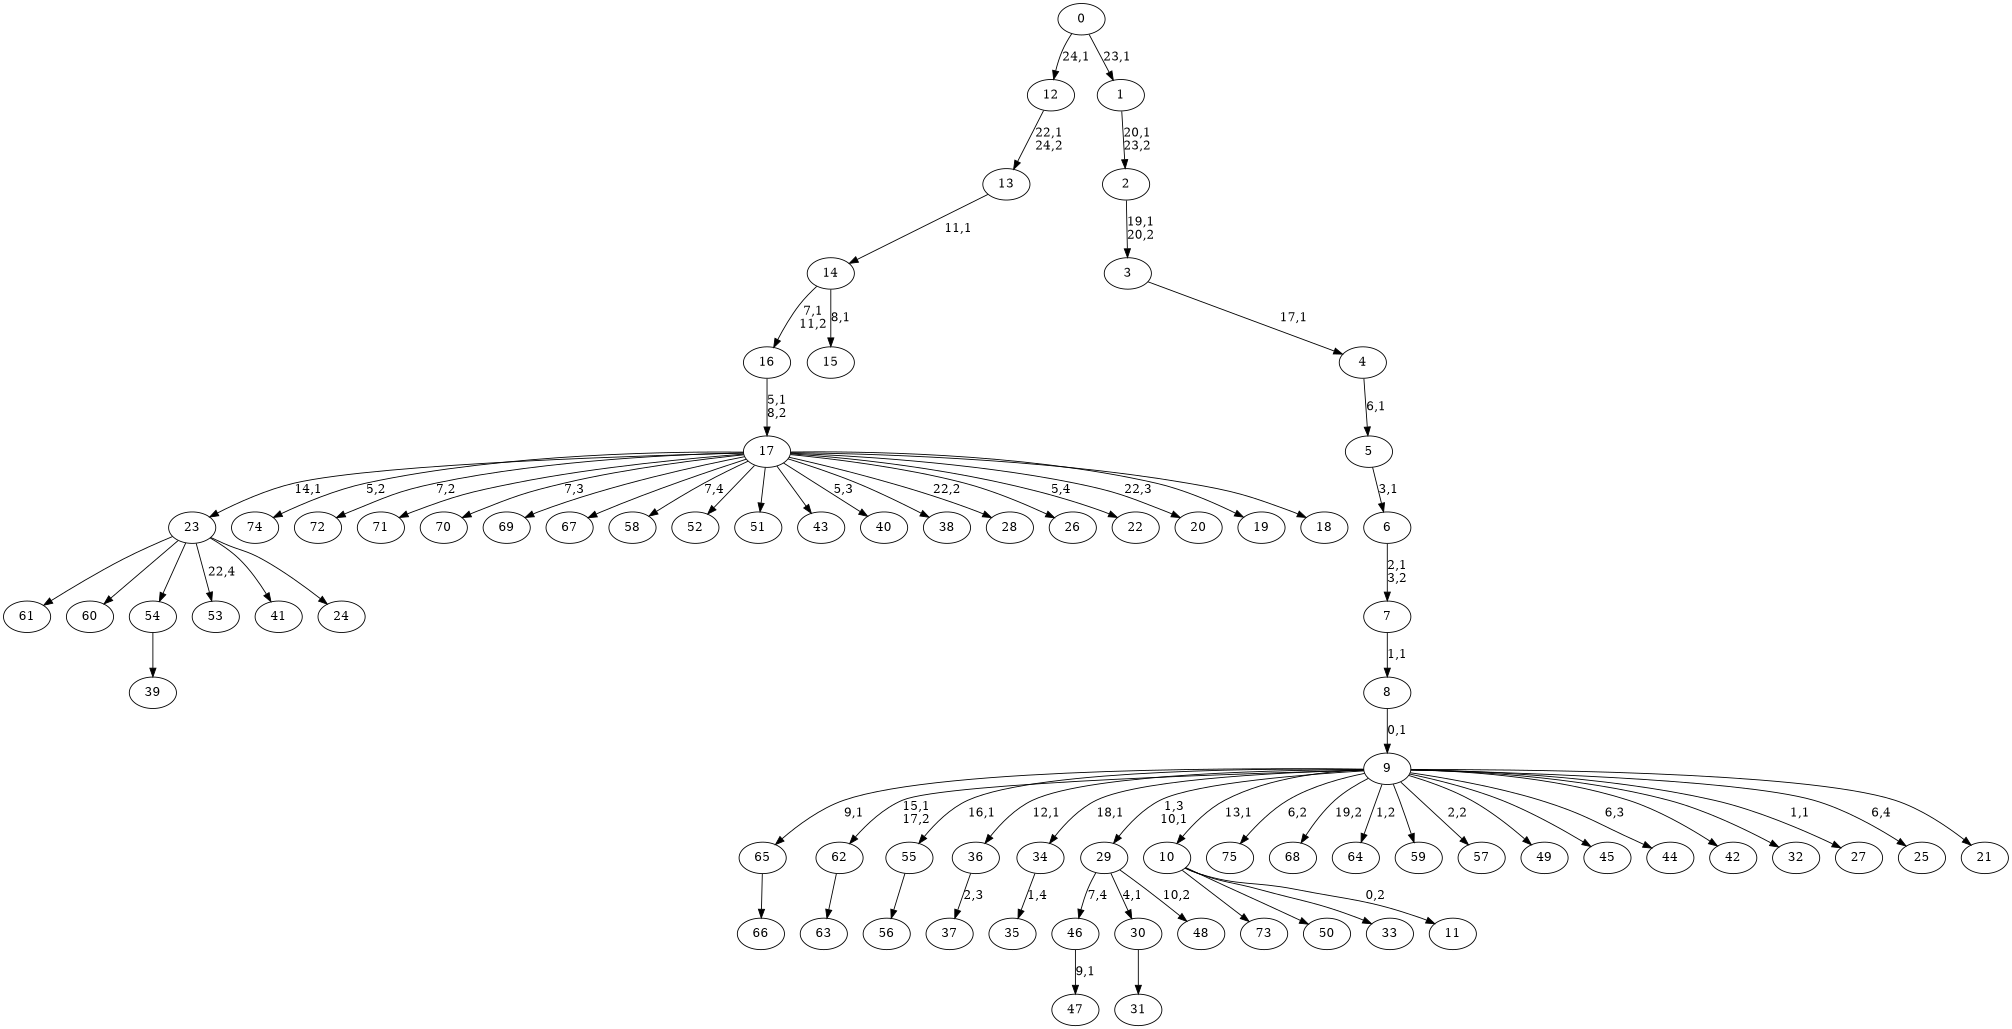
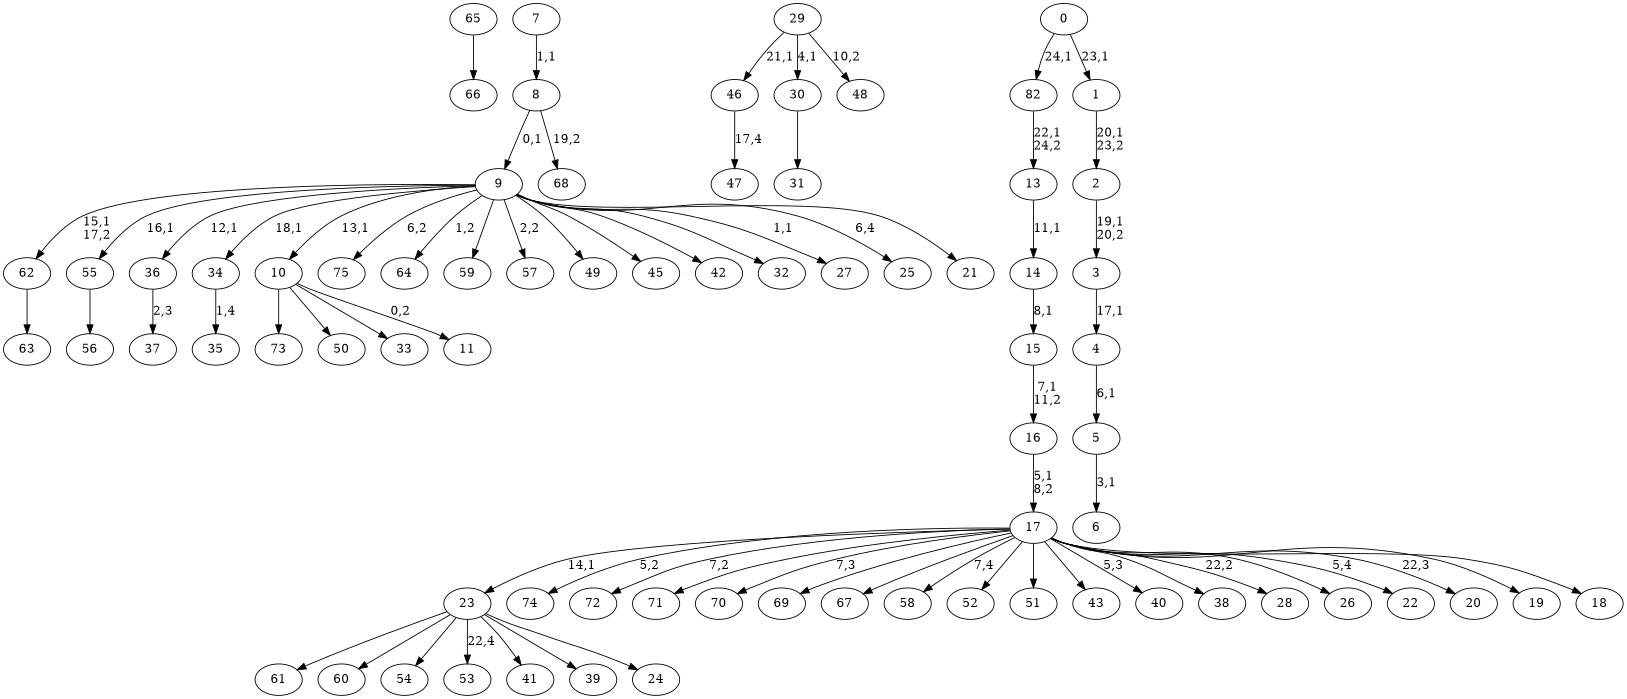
(1051, 95) -> (1033, 95)
(795, 311) -> (1033, 390)
(1387, 568) -> none
(153, 650) -> (527, 640)
(1066, 773) -> none
(1234, 783) -> none
(1333, 802) -> (548, 136)
(1670, 858) -> none
(1098, 896) -> (780, 57)
(1085, 972) -> (749, 140)
